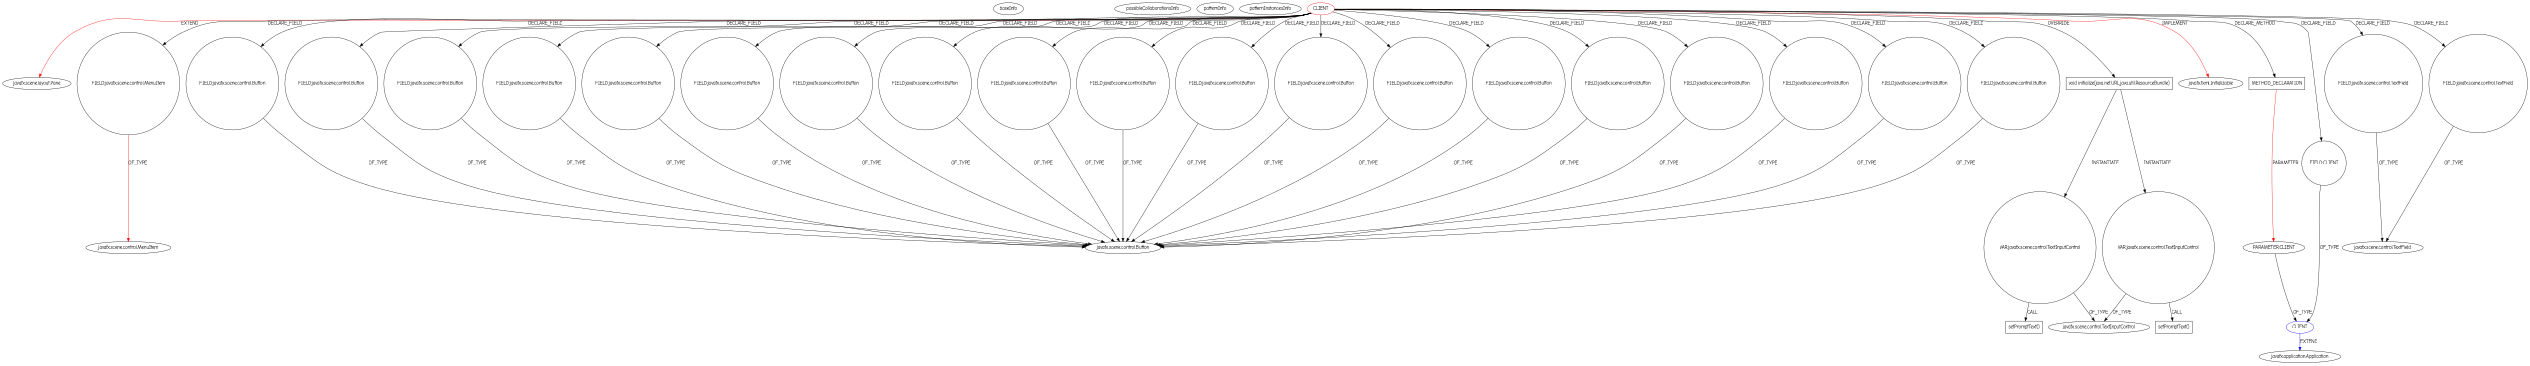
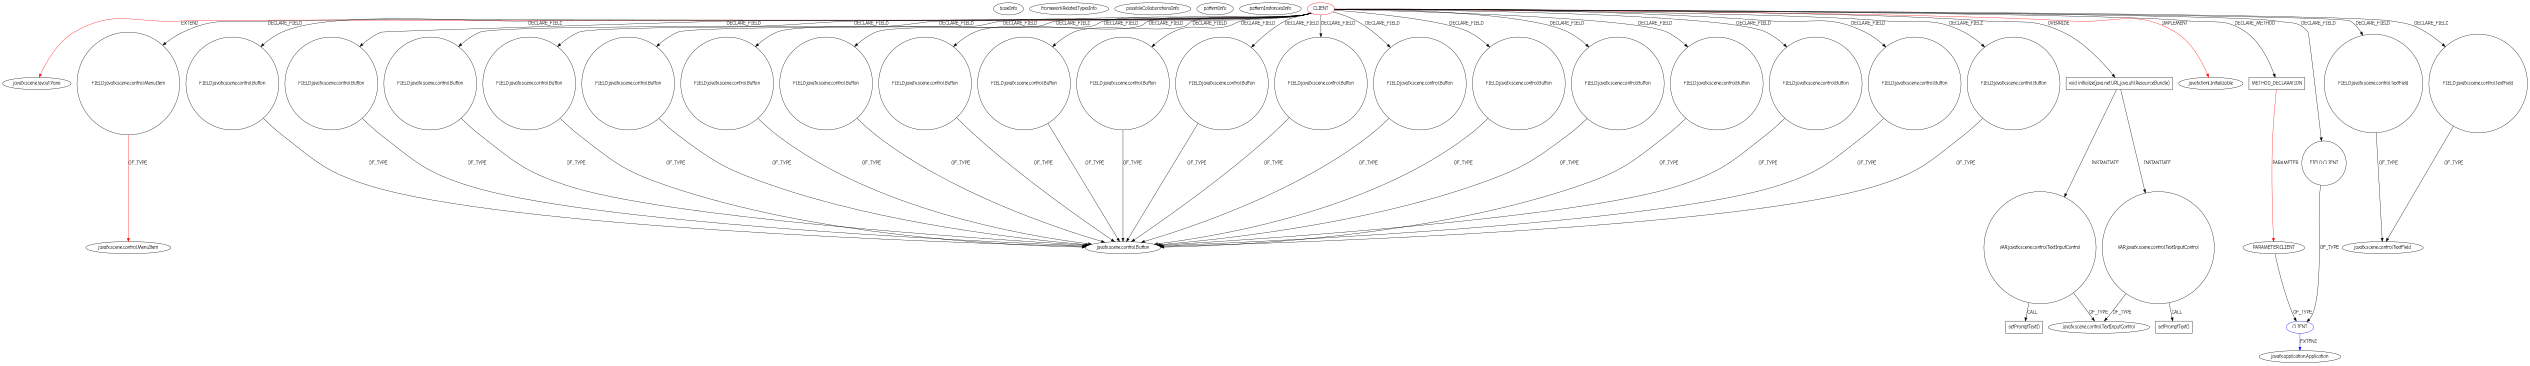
none -> (1069, 9)
